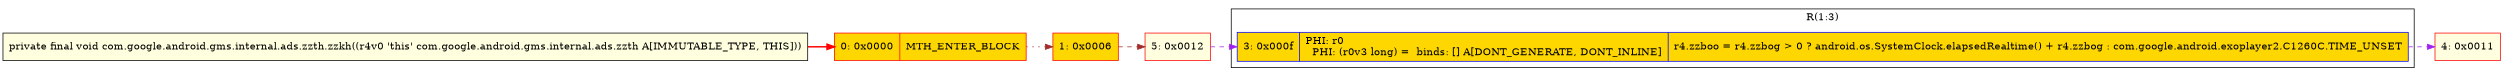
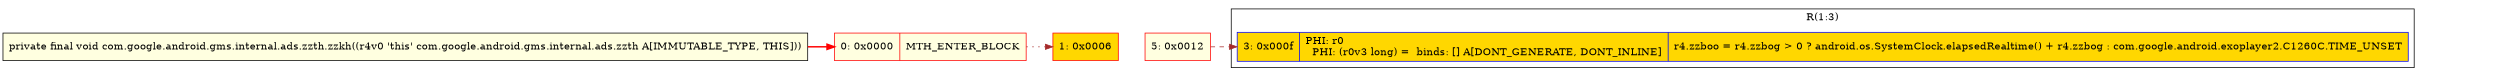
(930, 47) -> (930, 47)
(1128, 47) -> none
(1220, 47) -> (1220, 47)
(2468, 47) -> none
